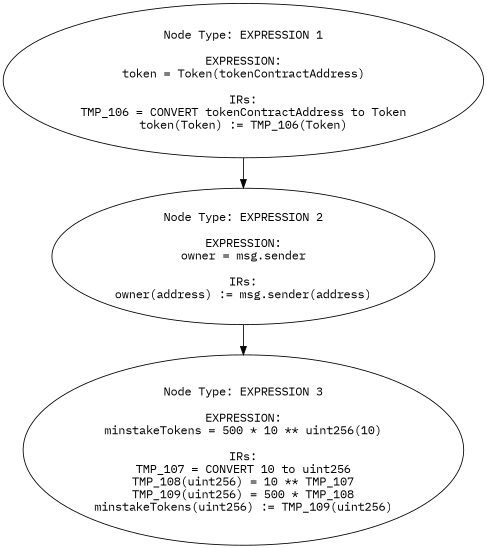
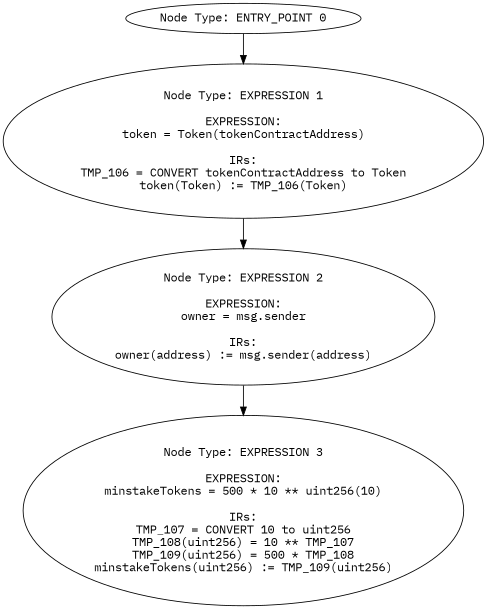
none -> (243, 18)
